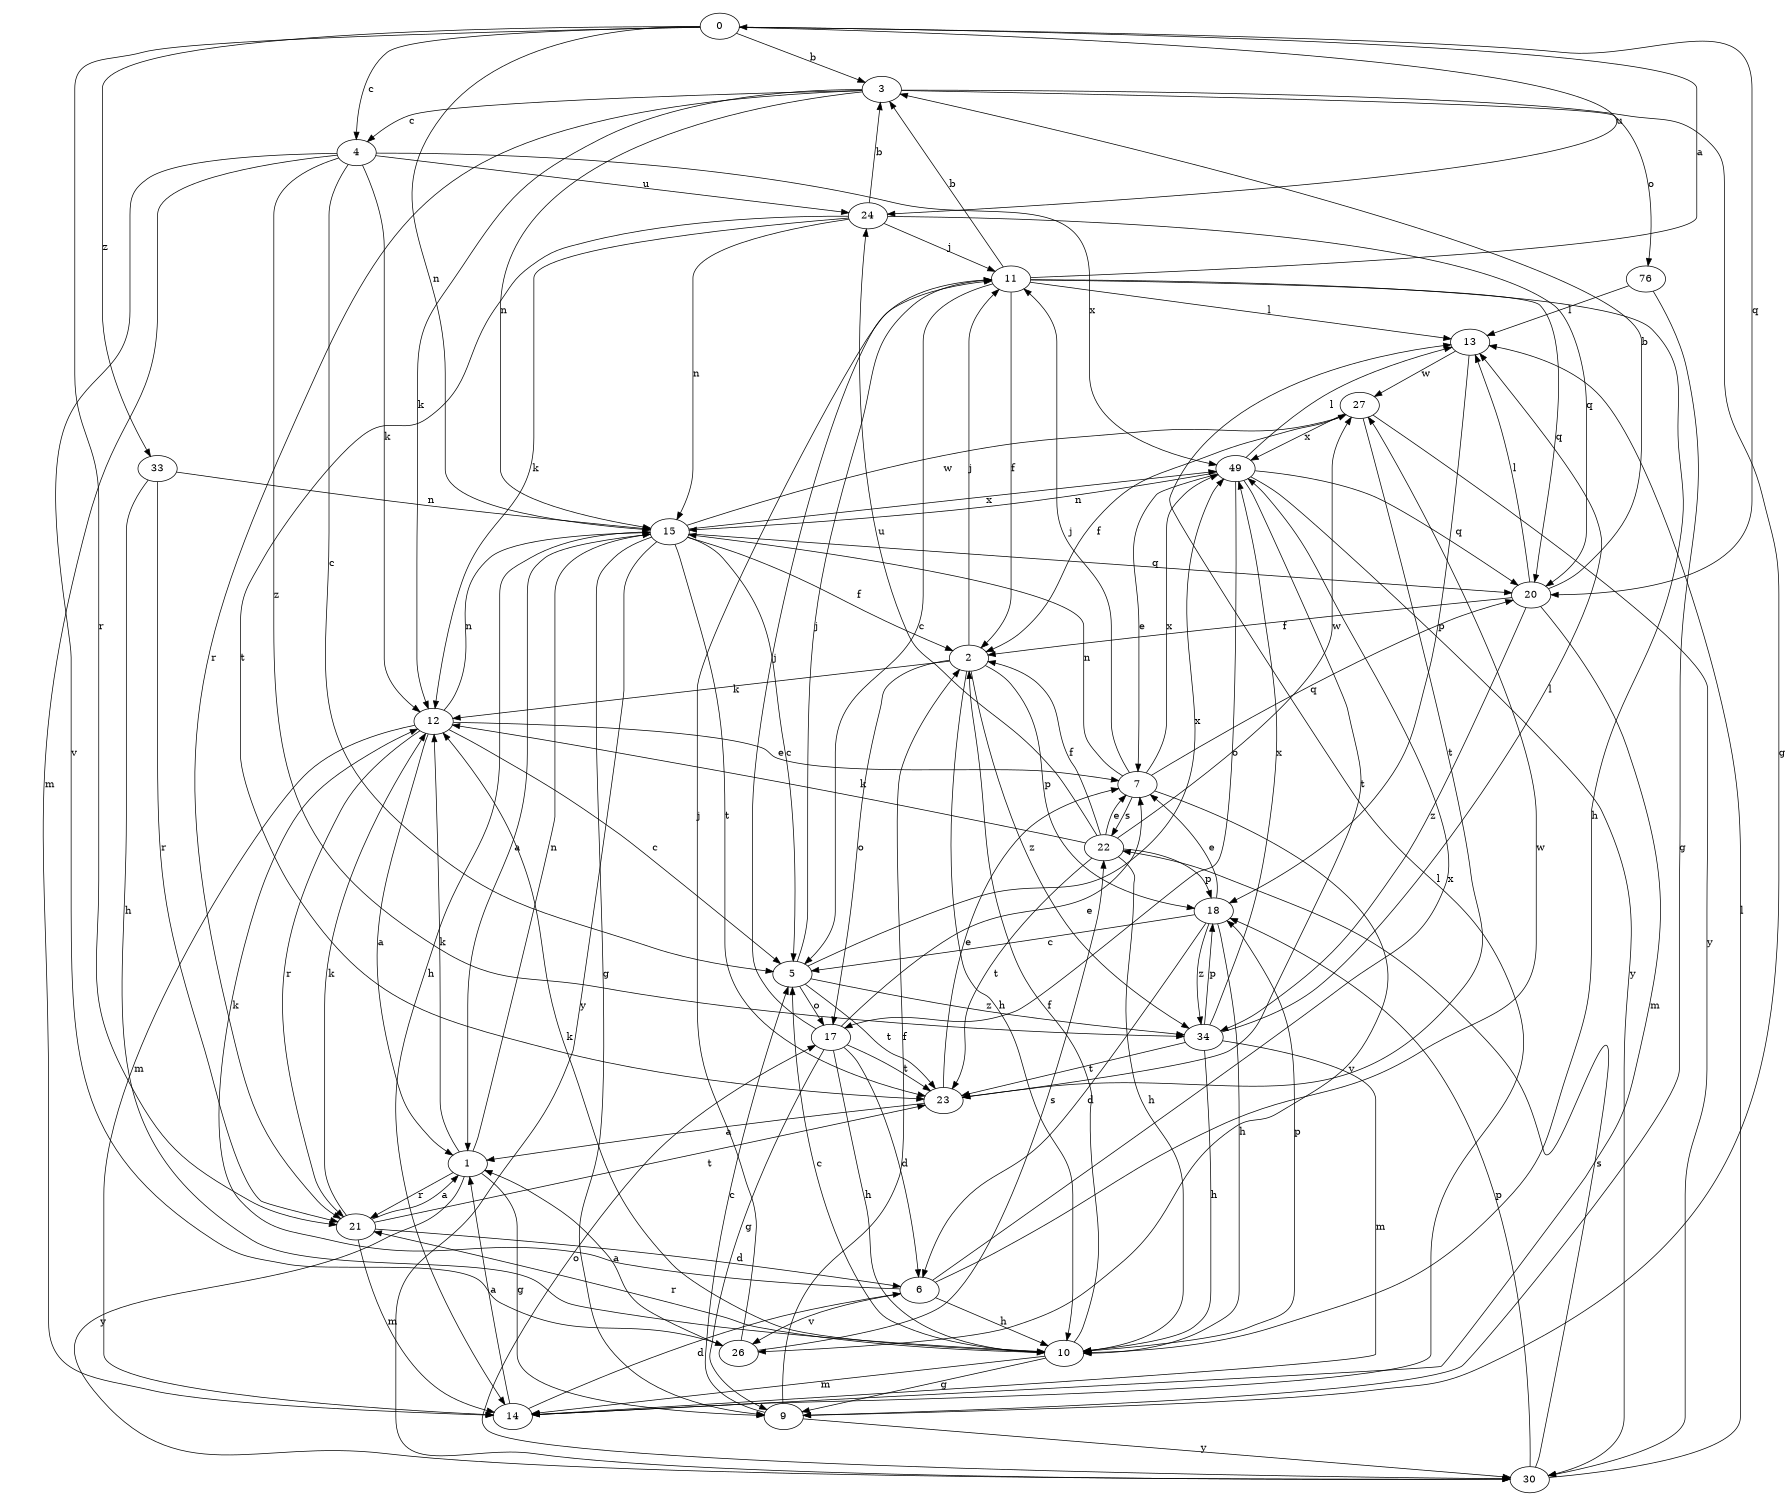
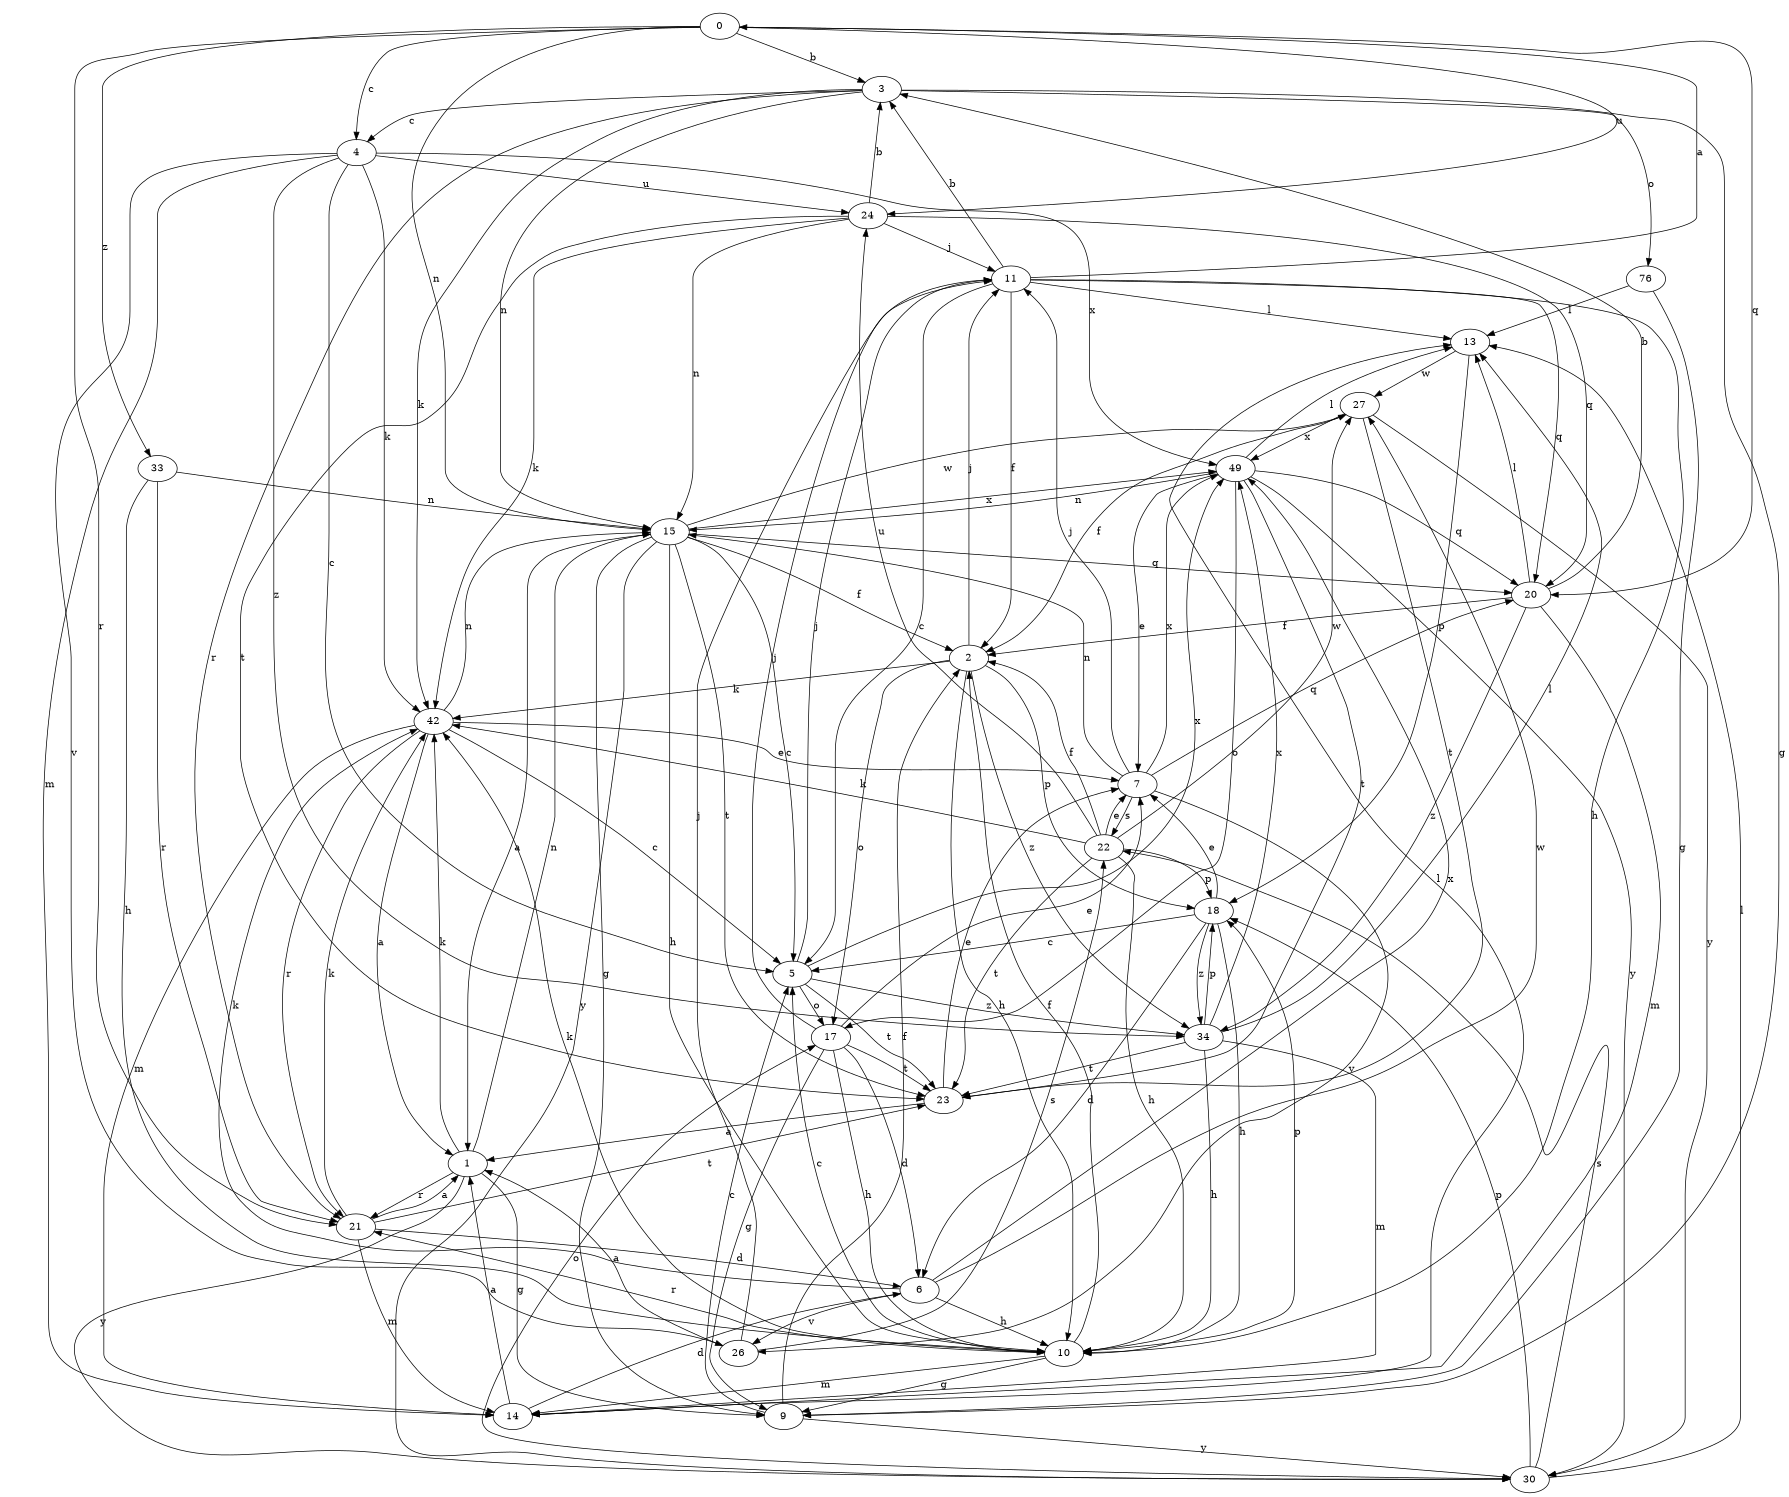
(434, 721) -> (434, 721)
(454, 895) -> (685, 1046)
